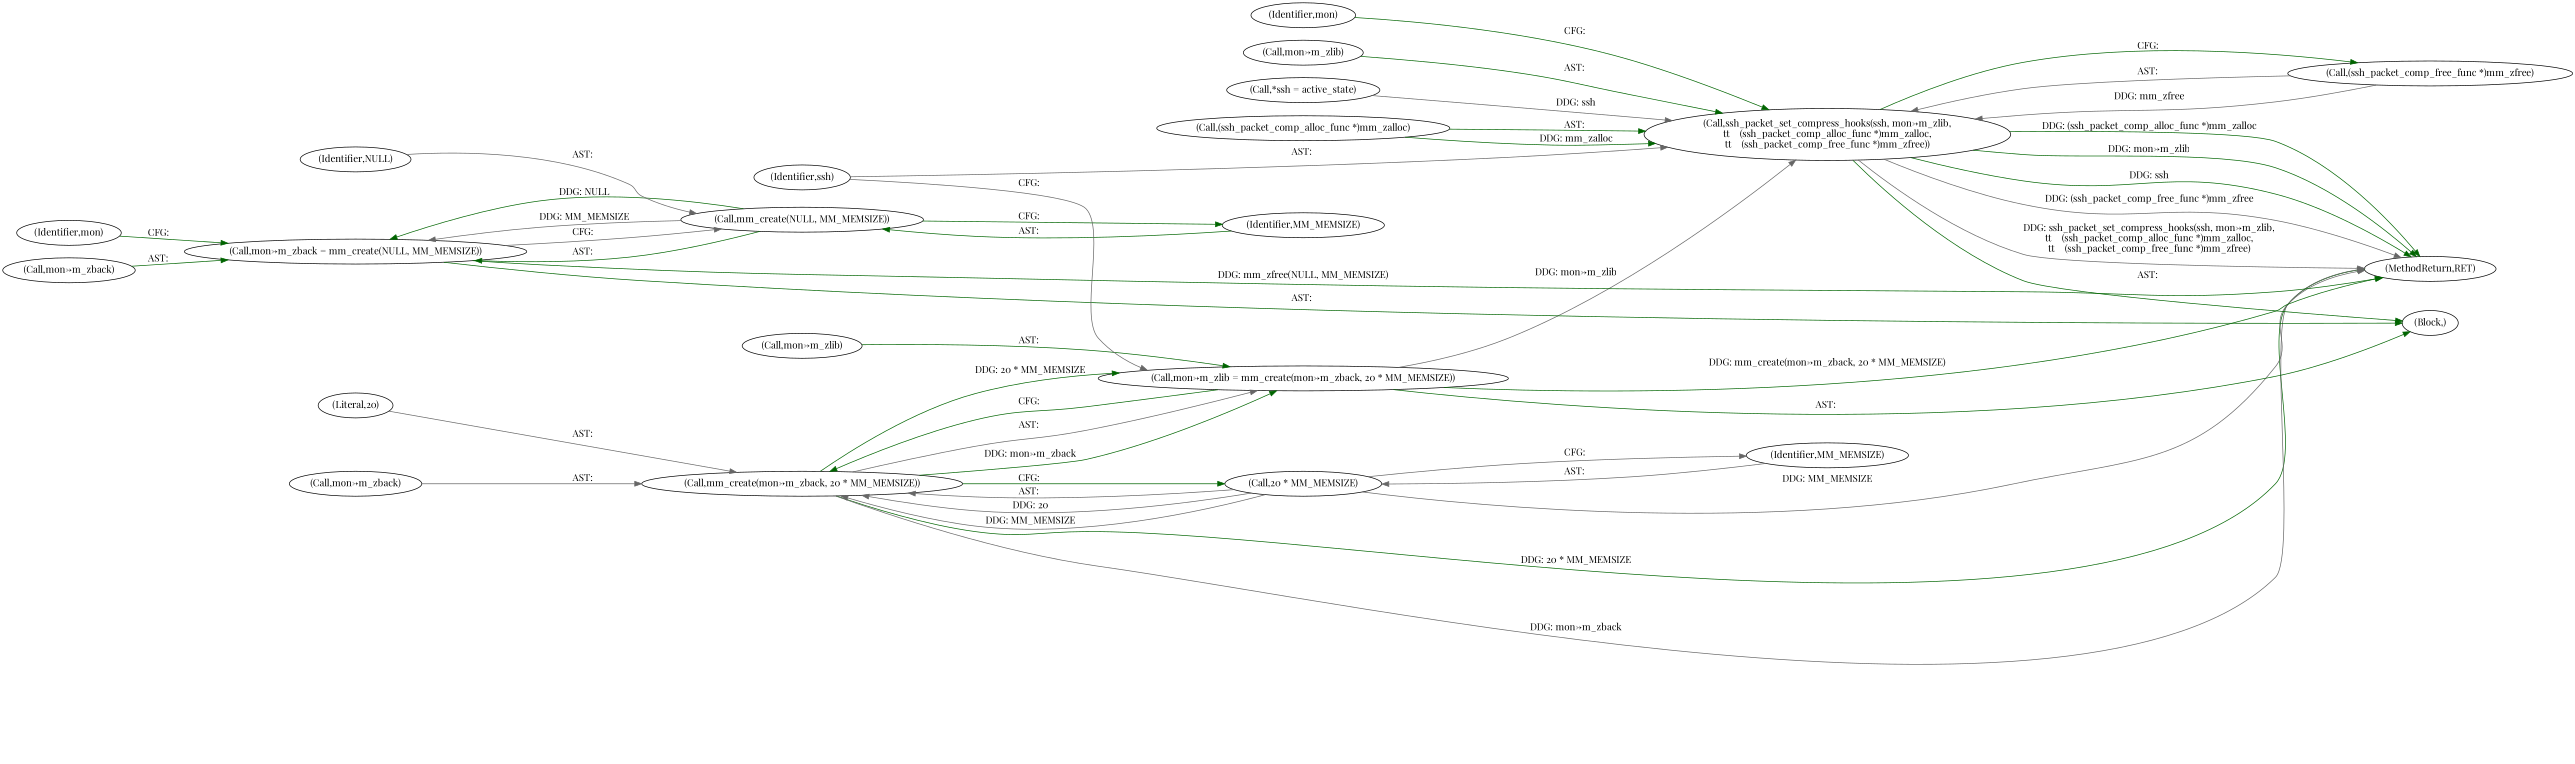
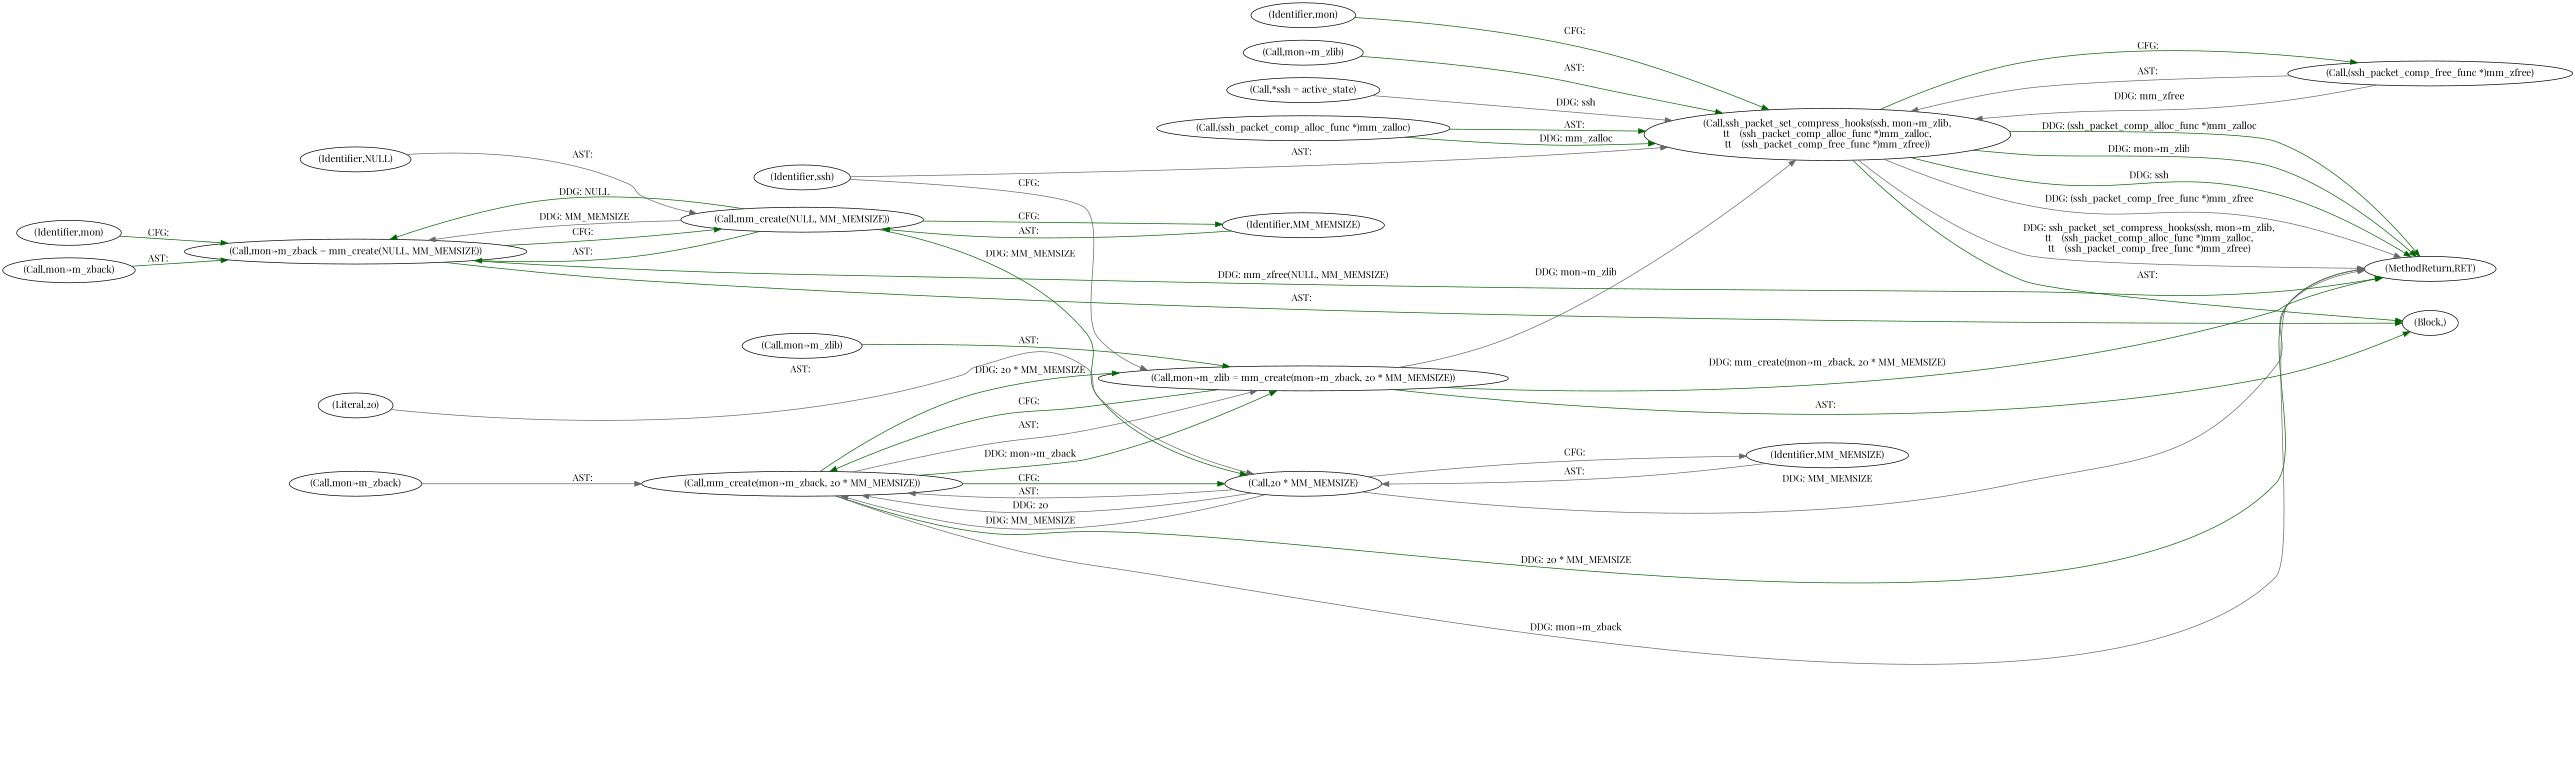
(610, 239) -> (610, 239)
none -> (1084, 331)
(559, 441) -> (844, 402)
